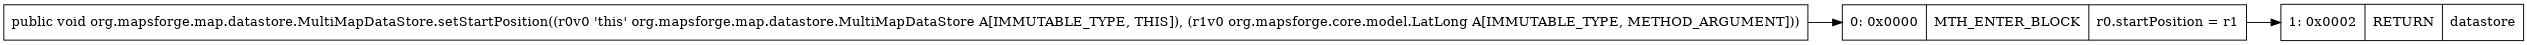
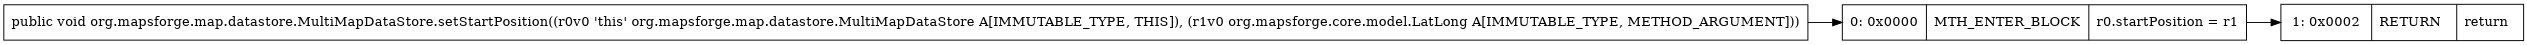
(2483, 22) -> (2486, 22)
